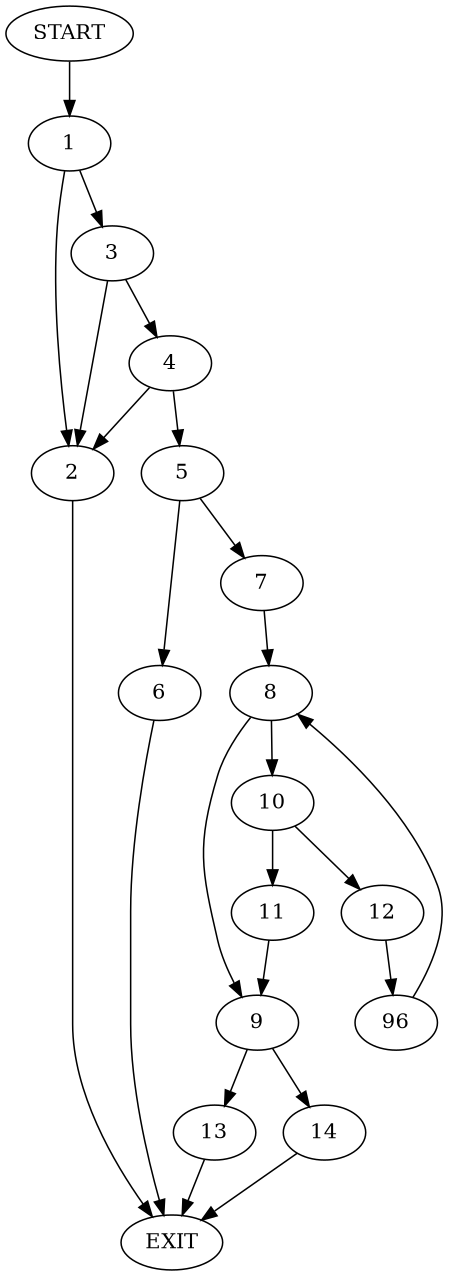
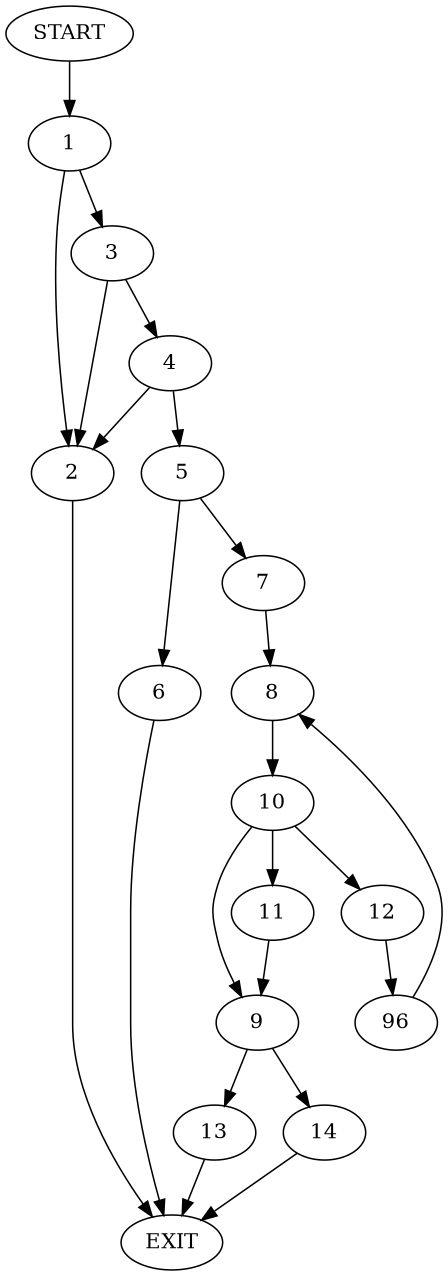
(204, 847) -> (214, 902)
